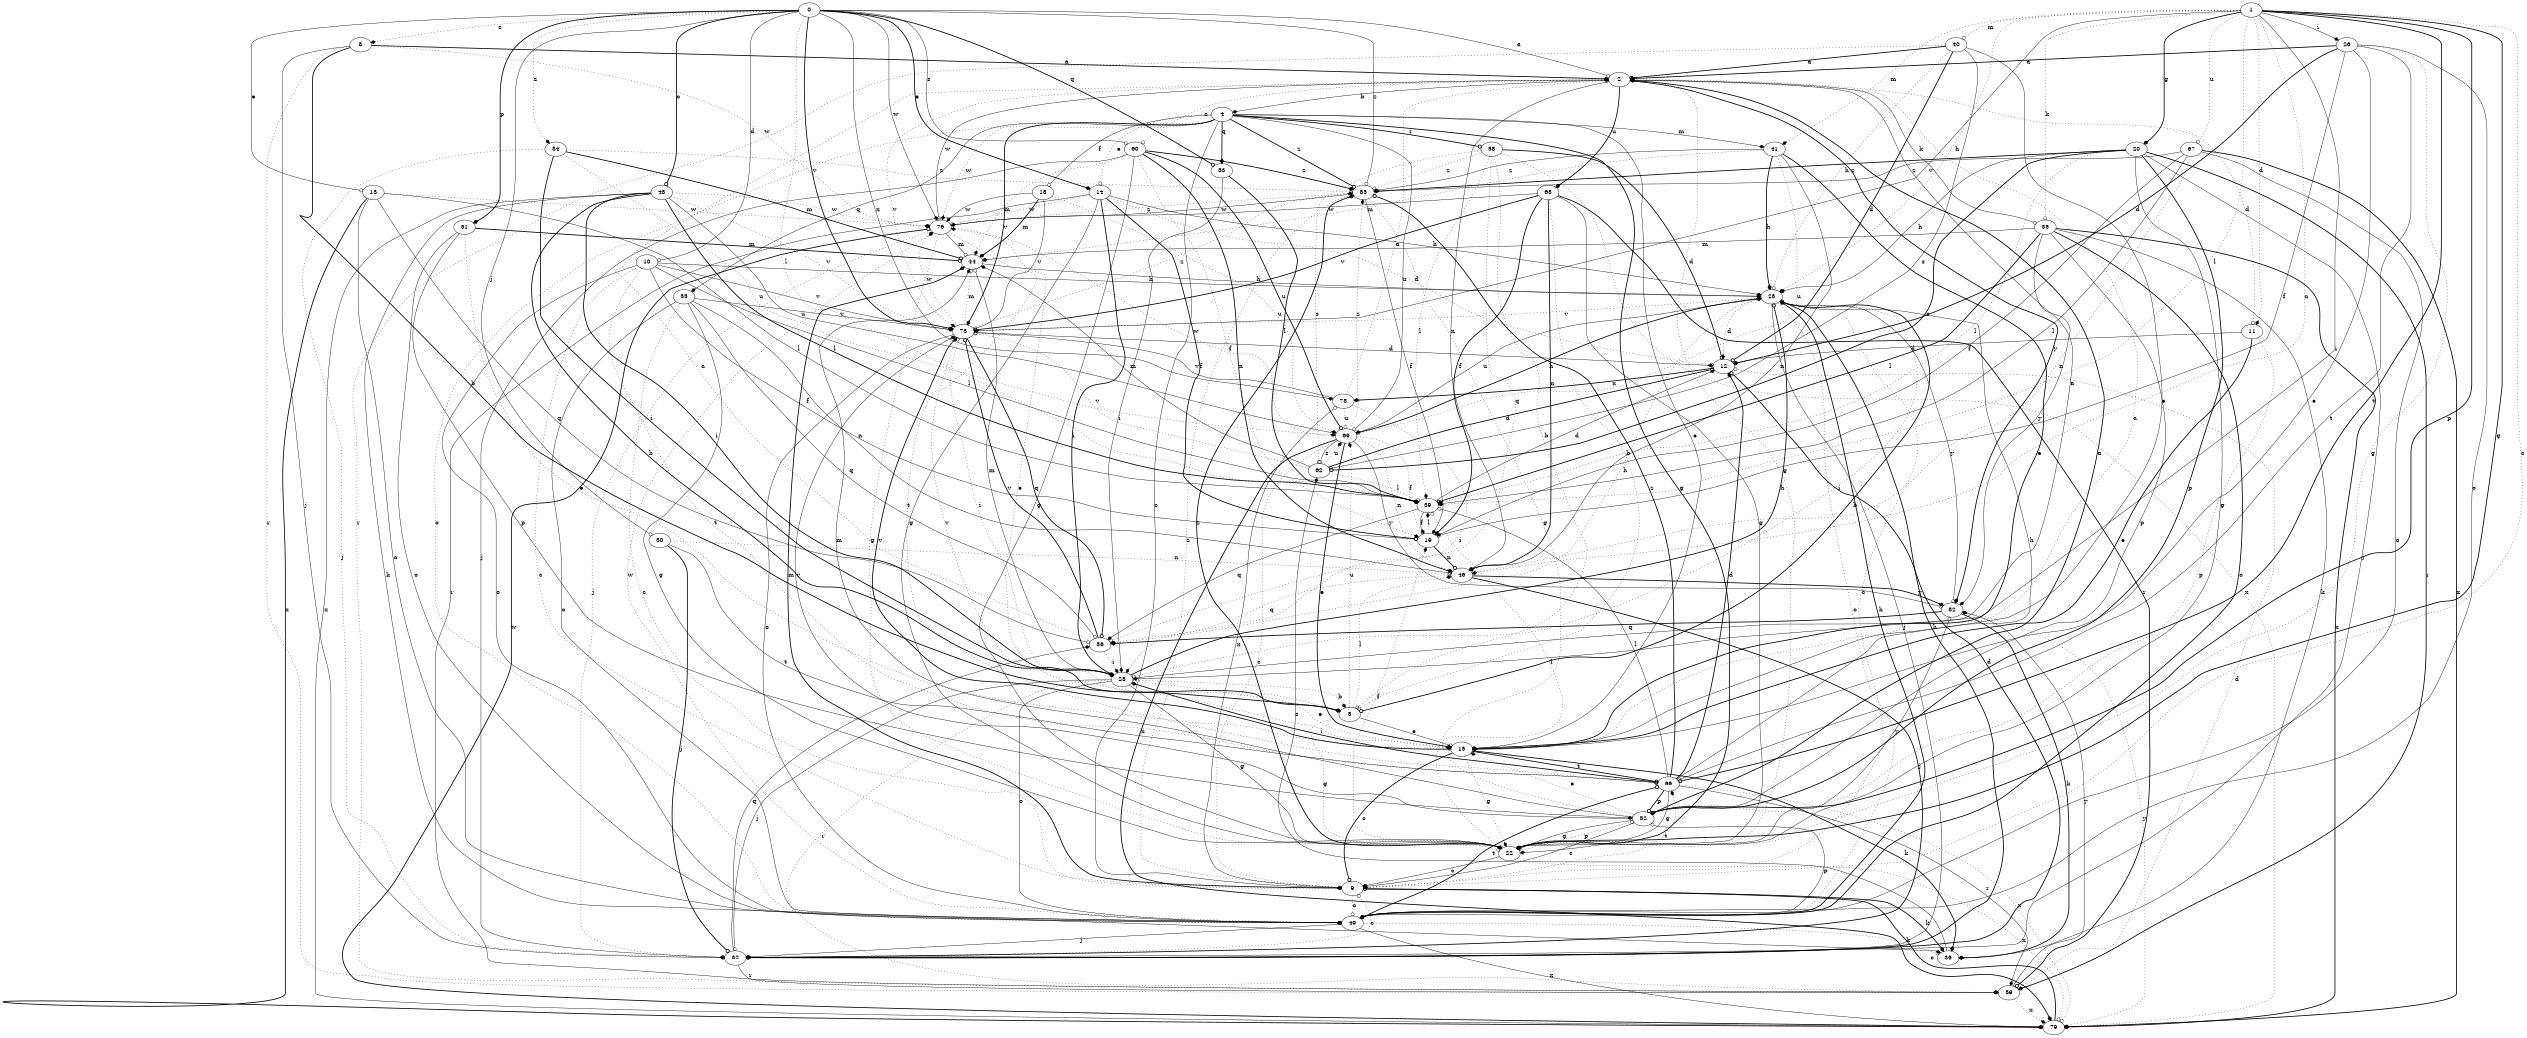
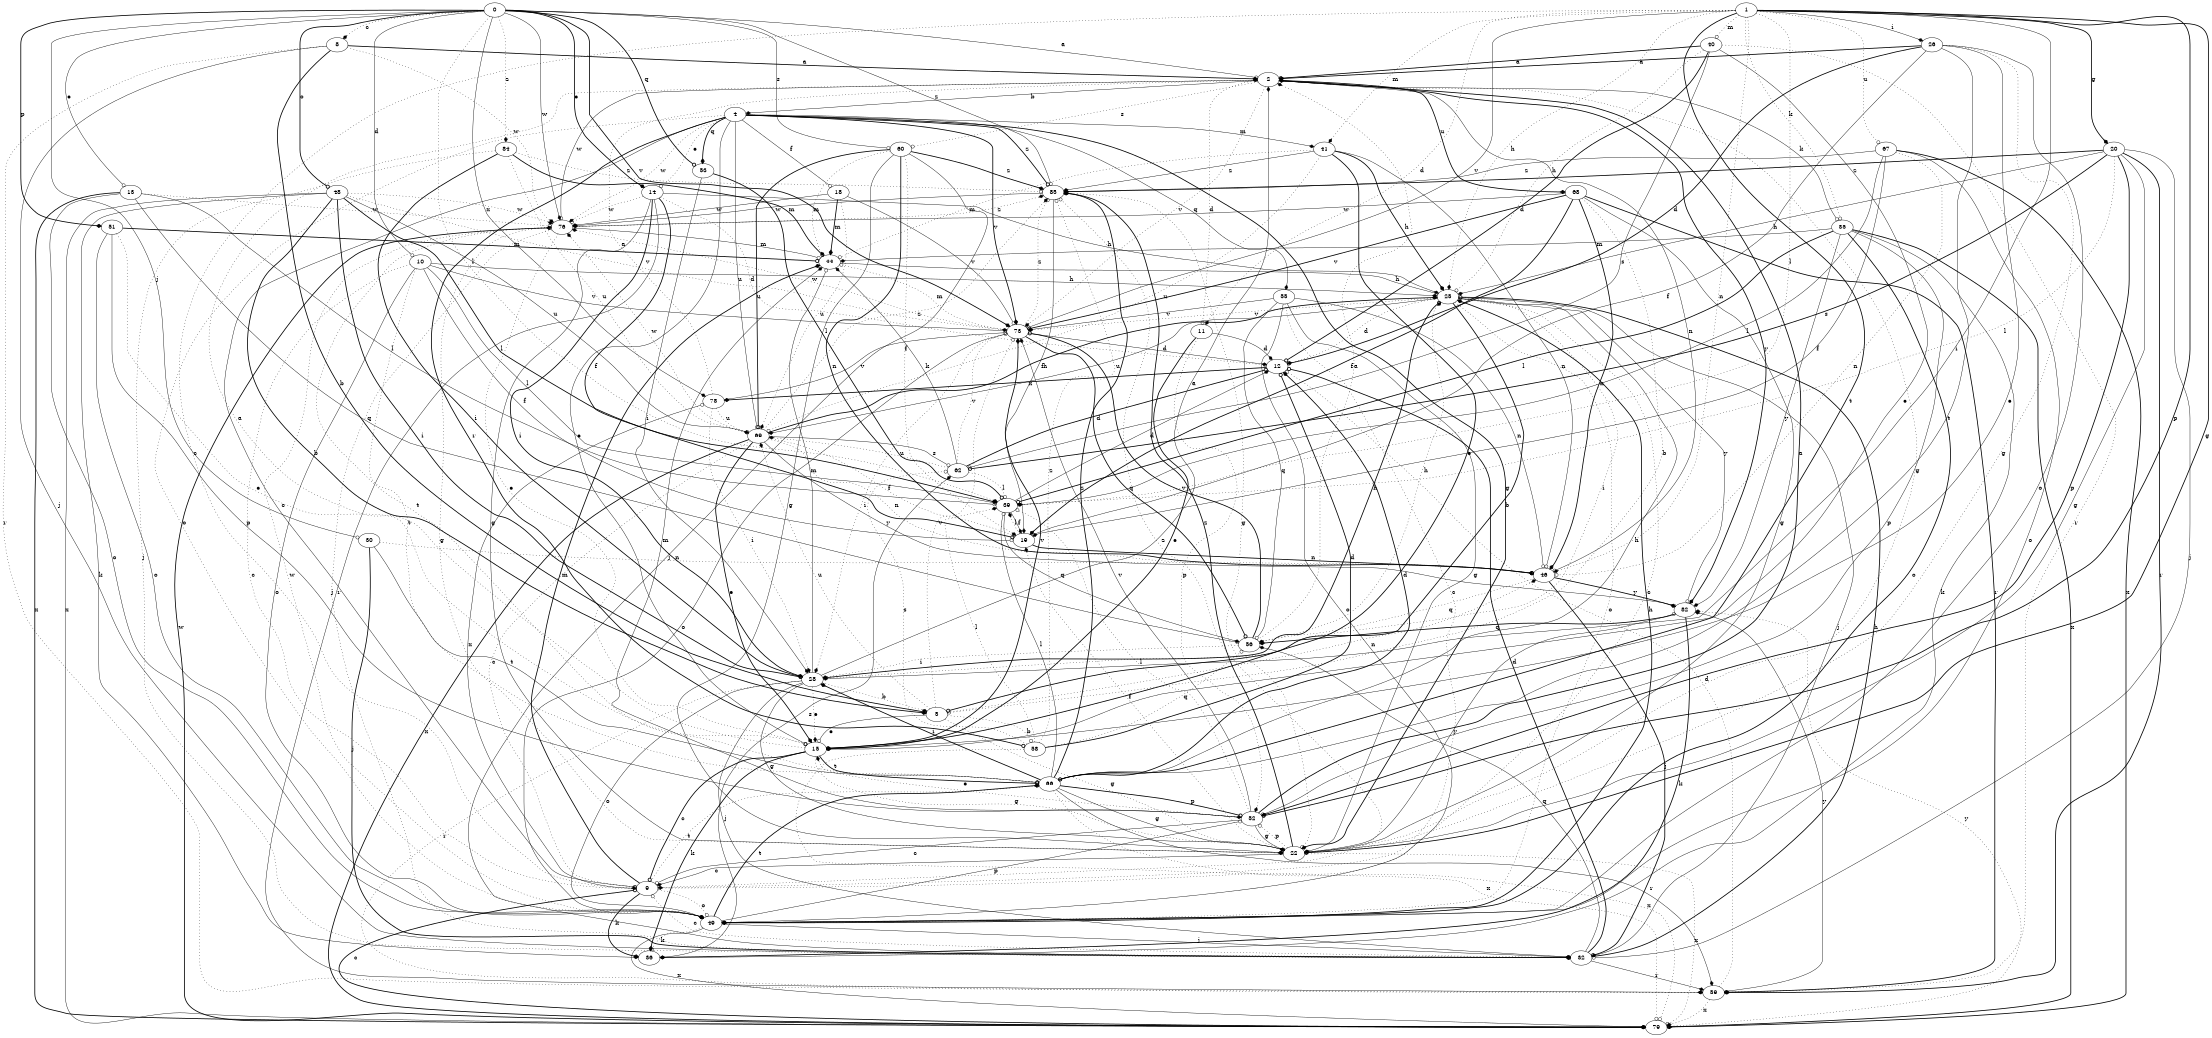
(1133, 366) -> (927, 366)
(1564, 492) -> (992, 721)
(1360, 645) -> (1373, 645)
